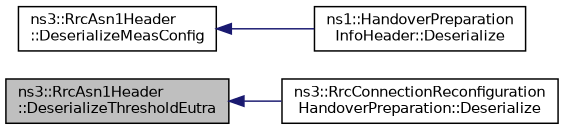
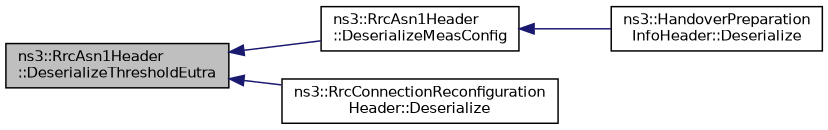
(420, 29) -> (717, 29)
none -> (282, 46)
(420, 101) -> (420, 101)
